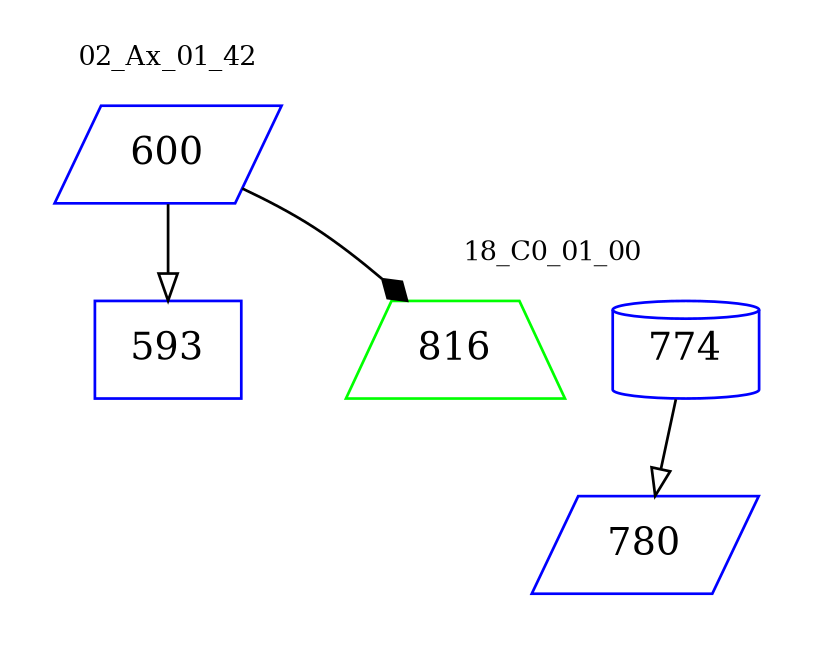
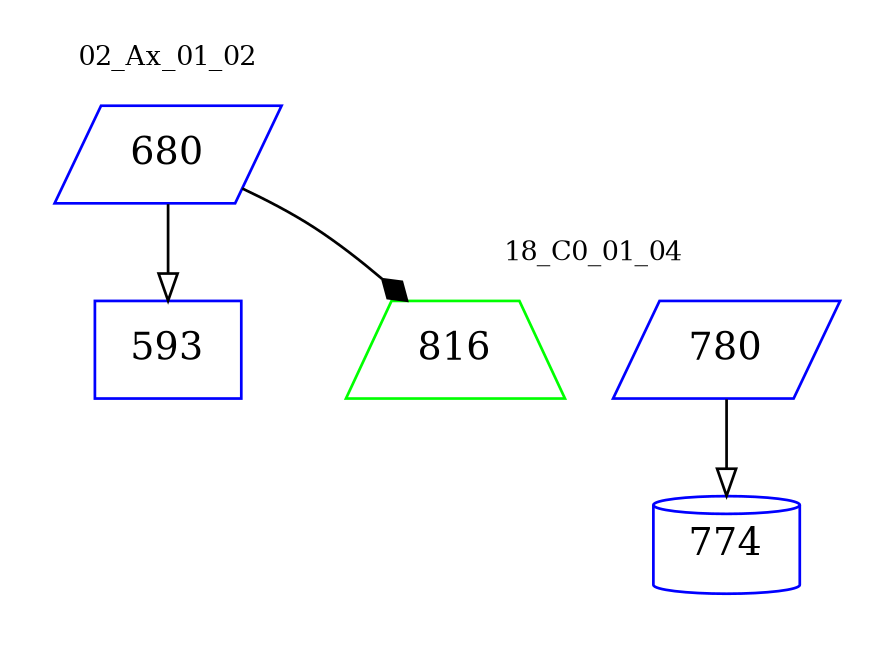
(168, 58) -> (168, 58)
(168, 155) -> (168, 155)
(553, 253) -> (594, 253)
(668, 434) -> (727, 434)
